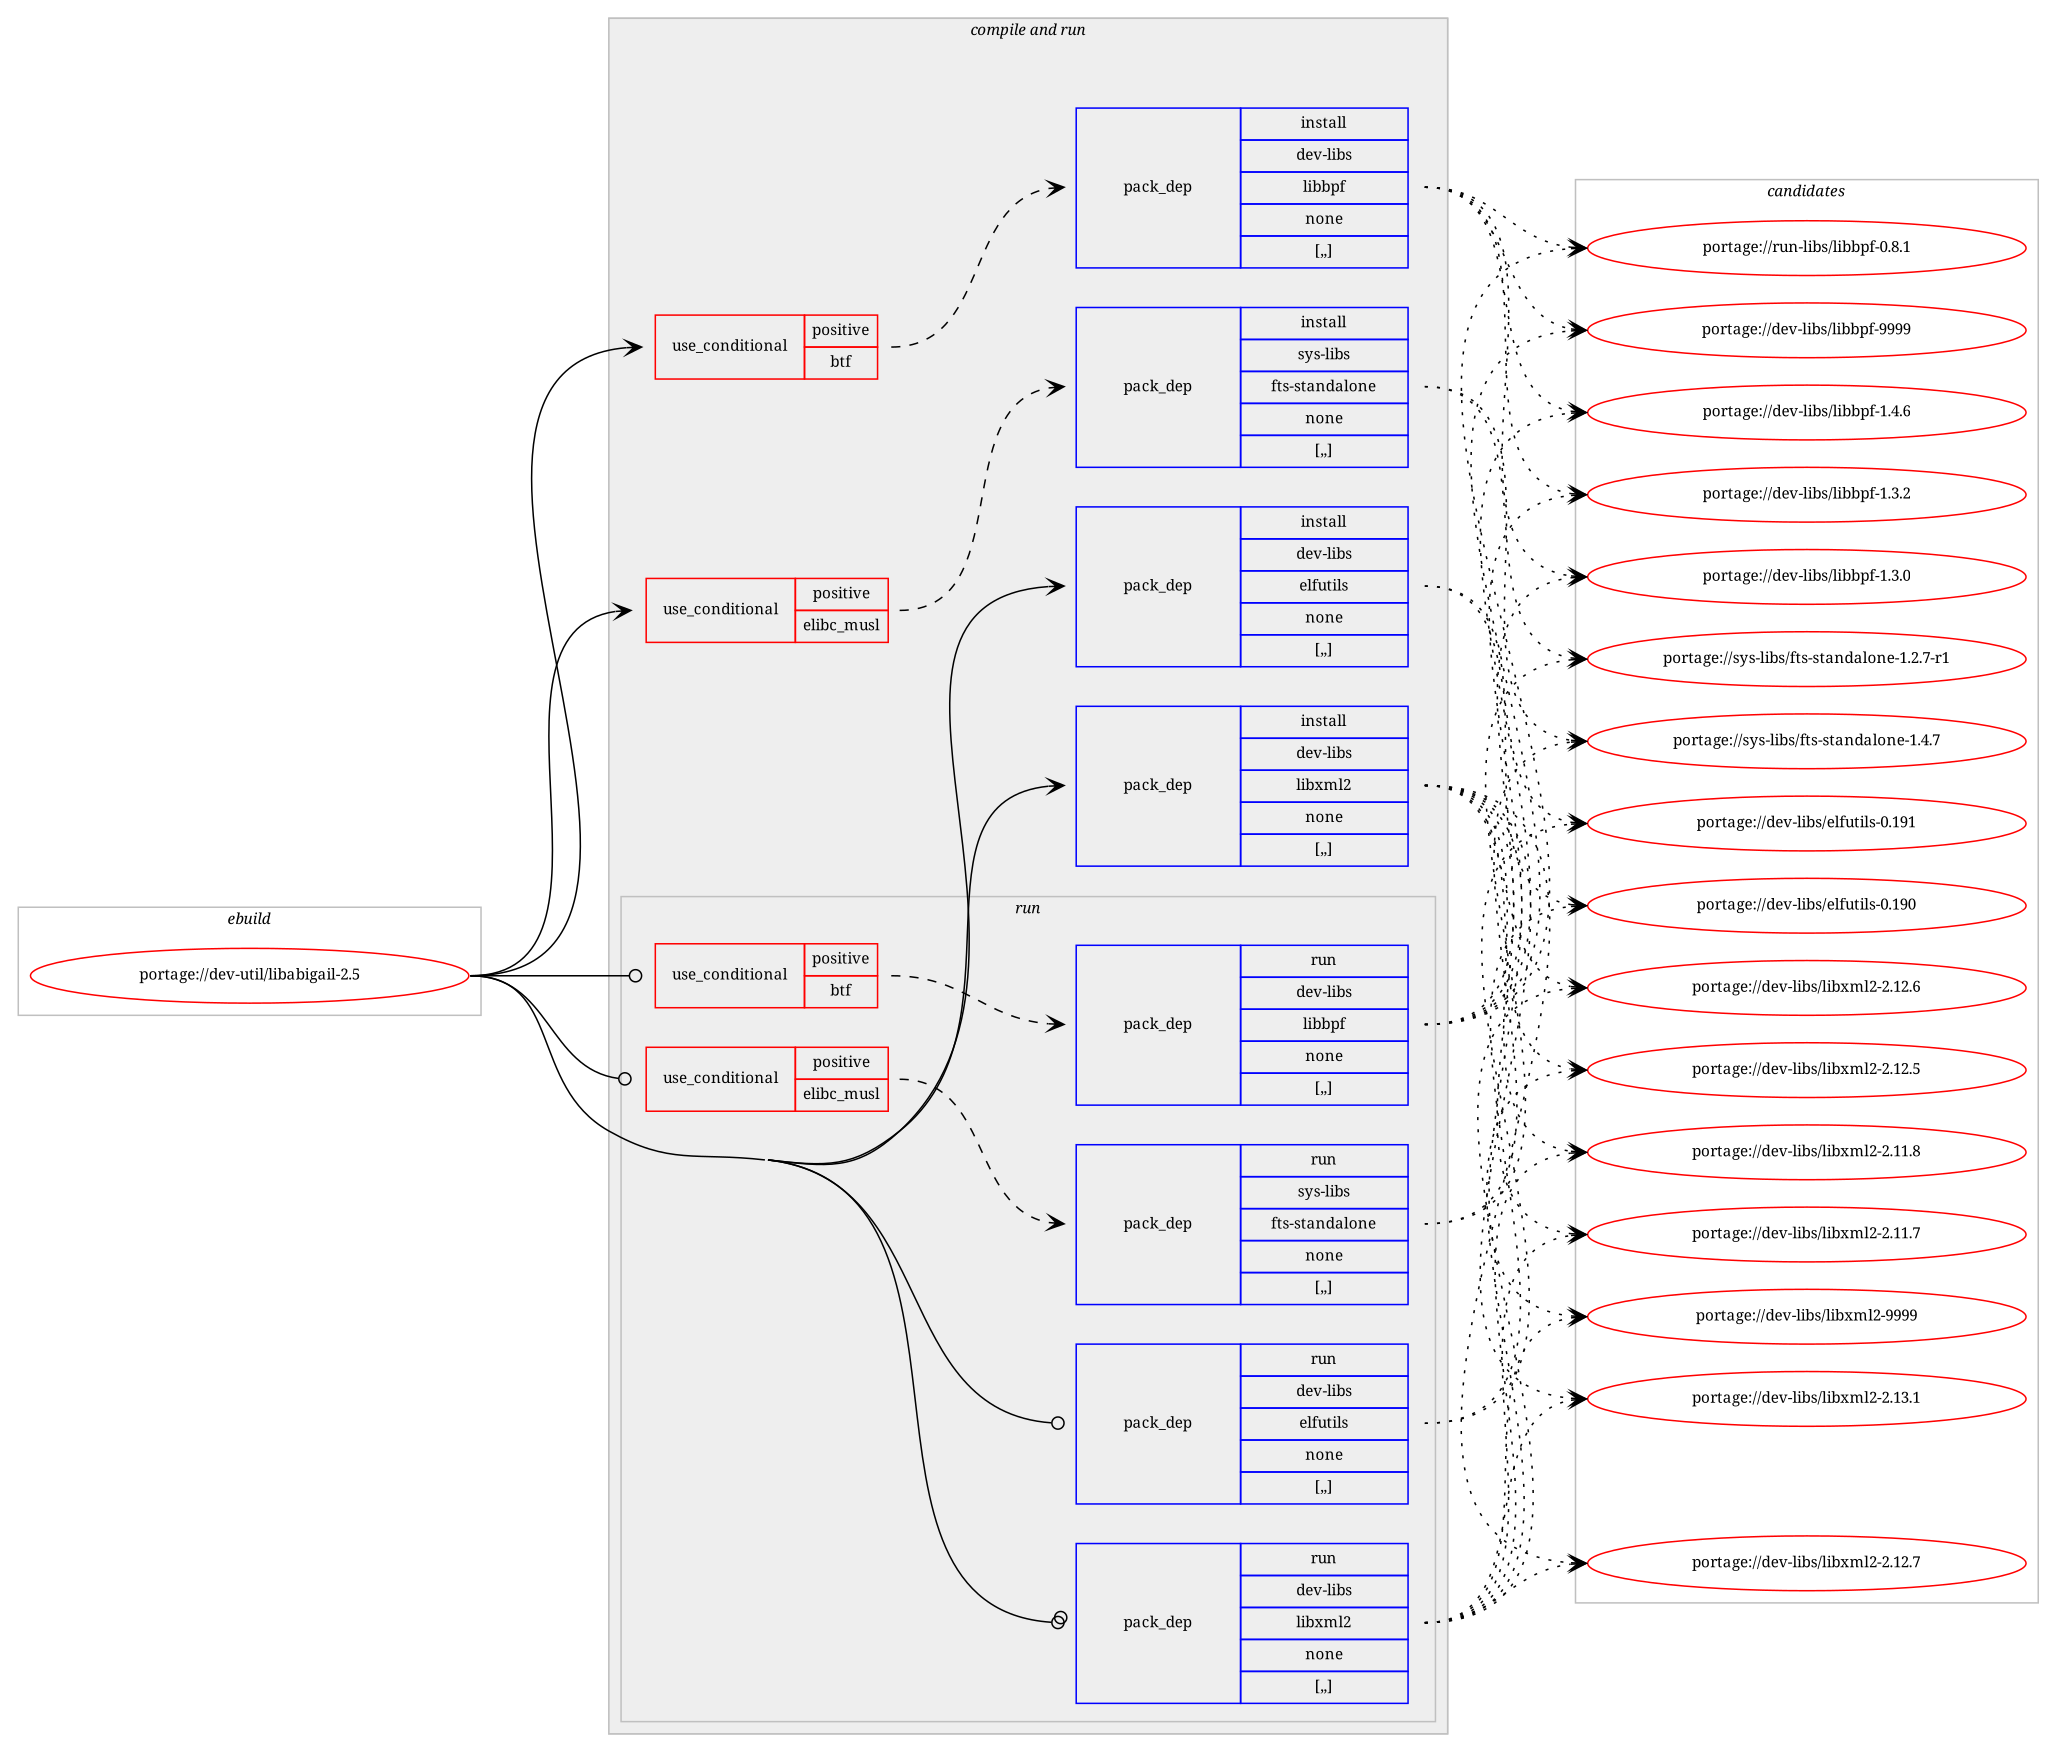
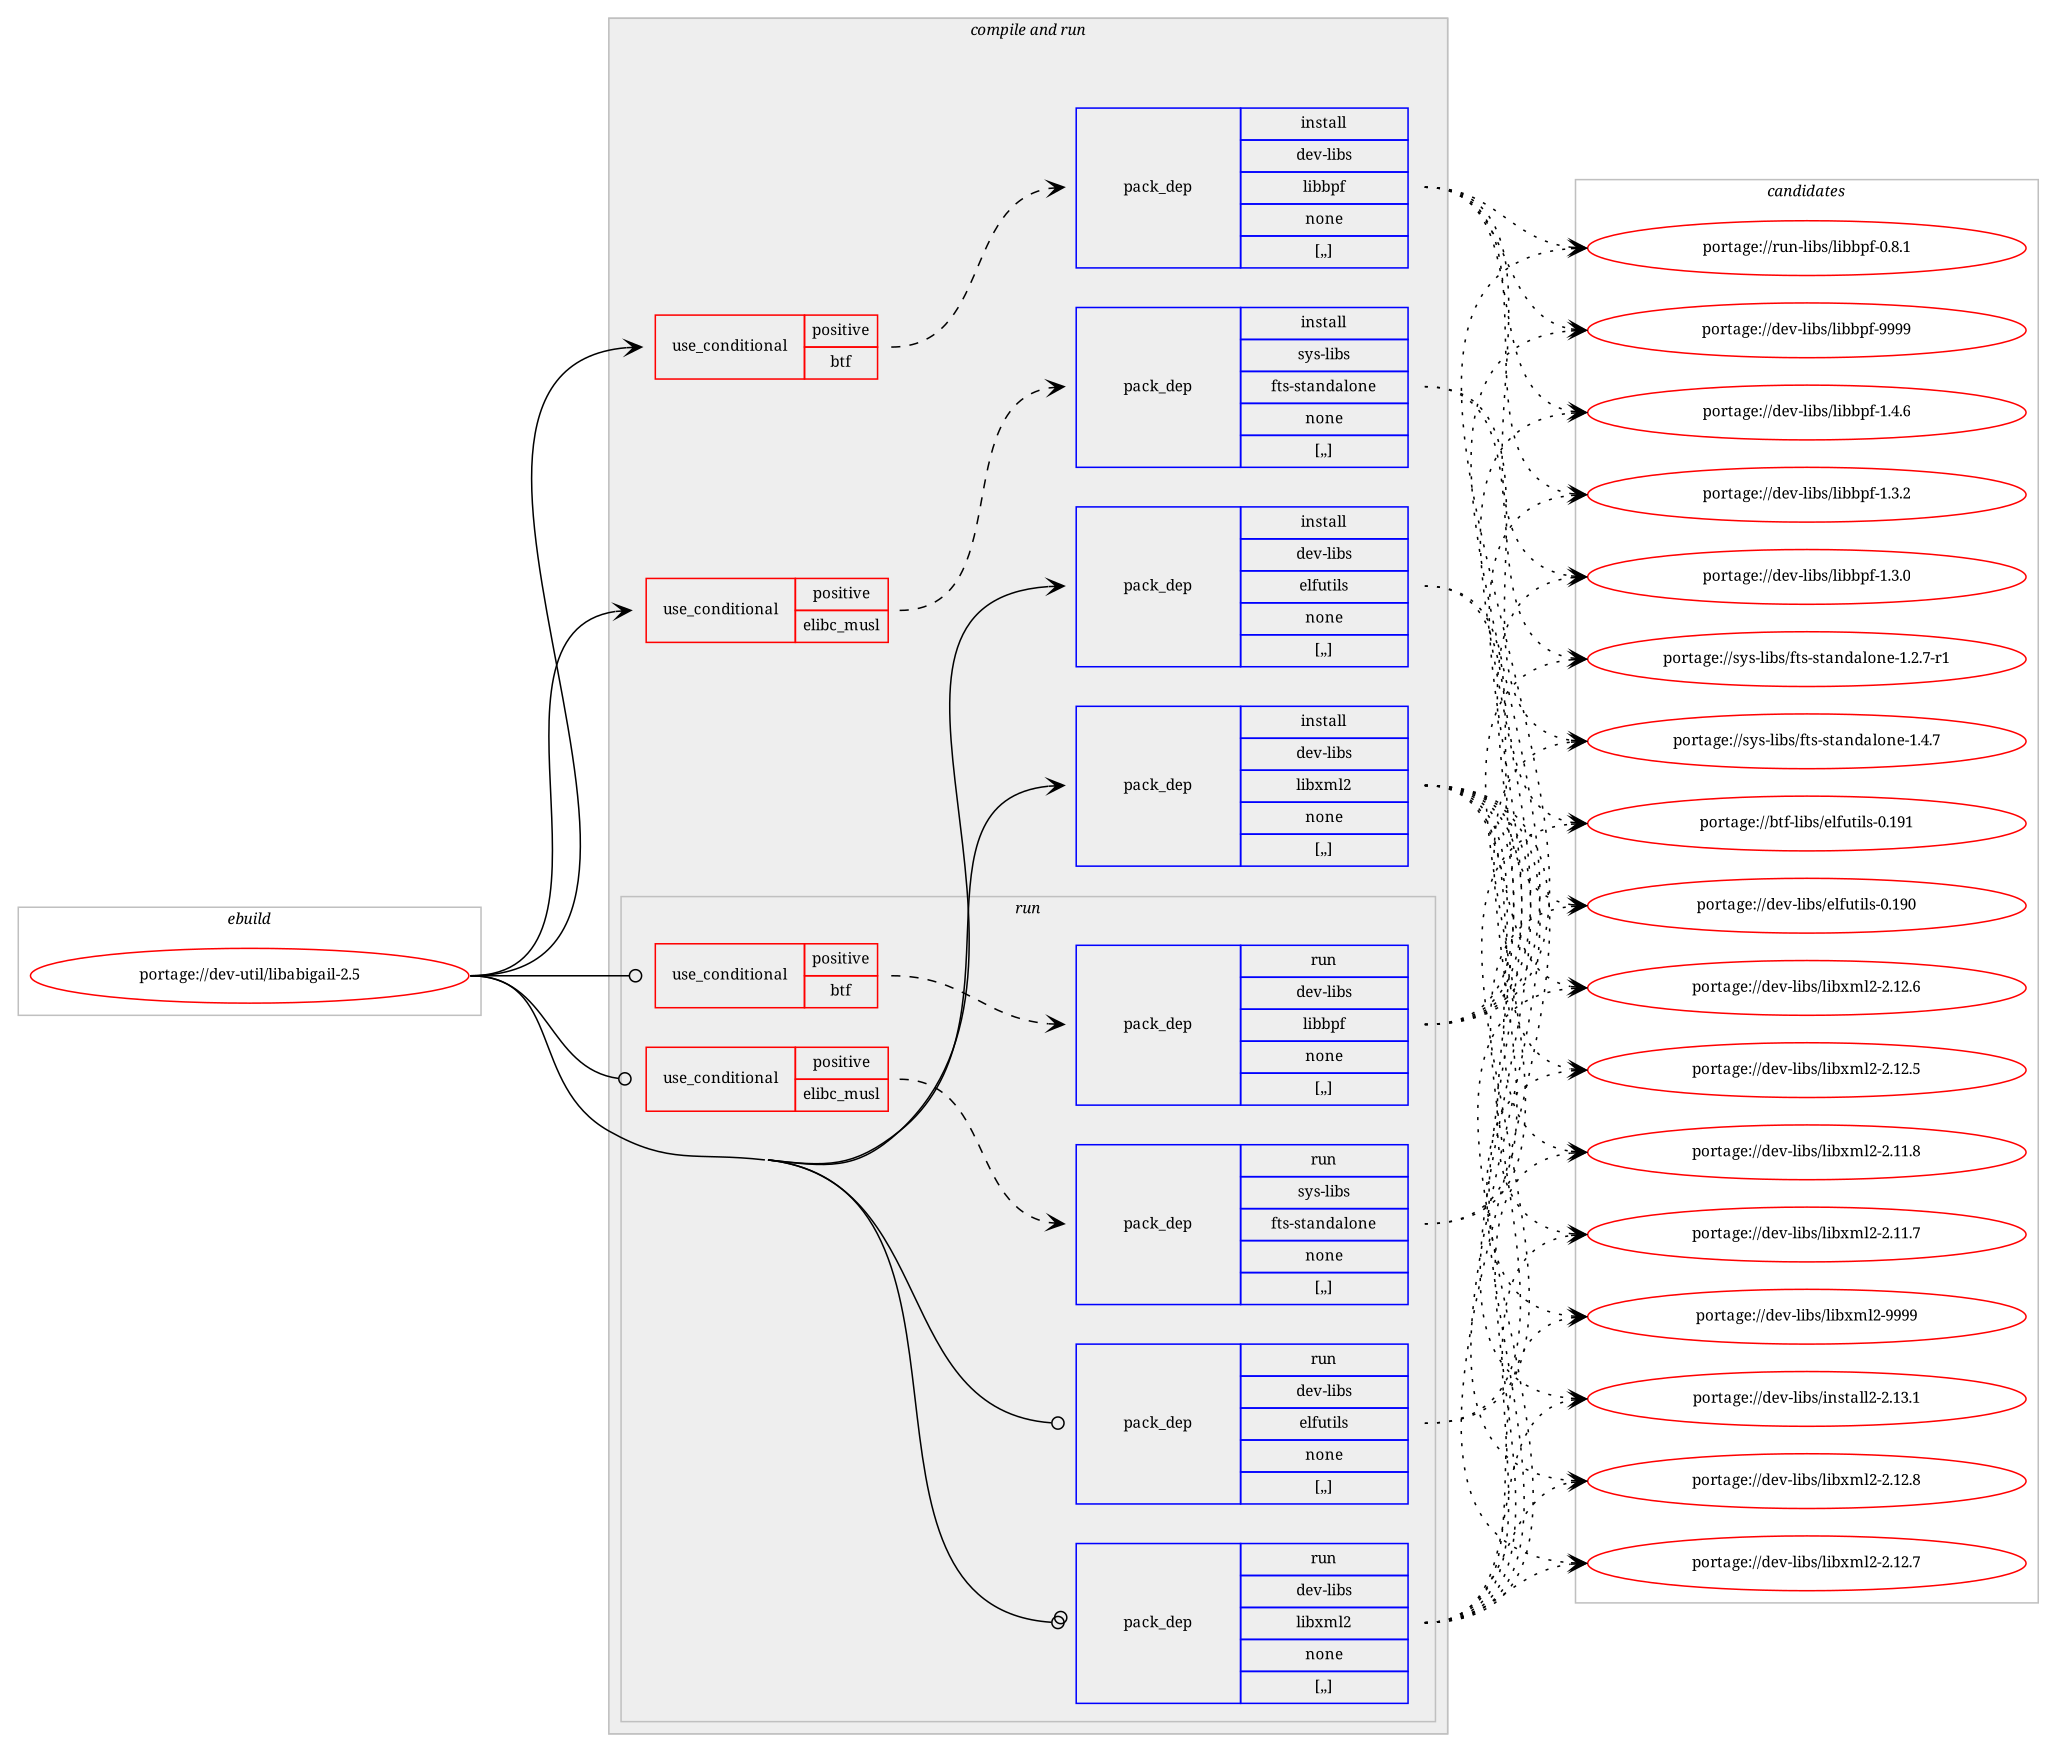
(1807, 824) -> (1807, 824)
(1807, 1399) -> (1807, 1399)
none -> (1807, 1481)
